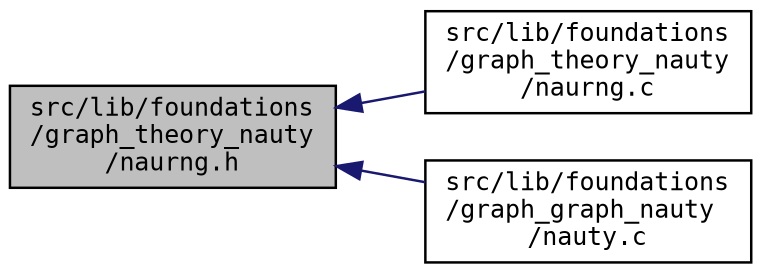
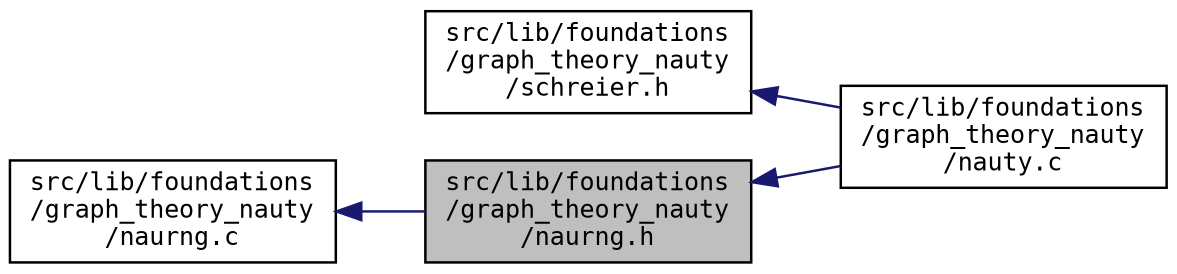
none -> (588, 62)
(393, 97) -> (393, 211)
(588, 211) -> (1004, 137)
